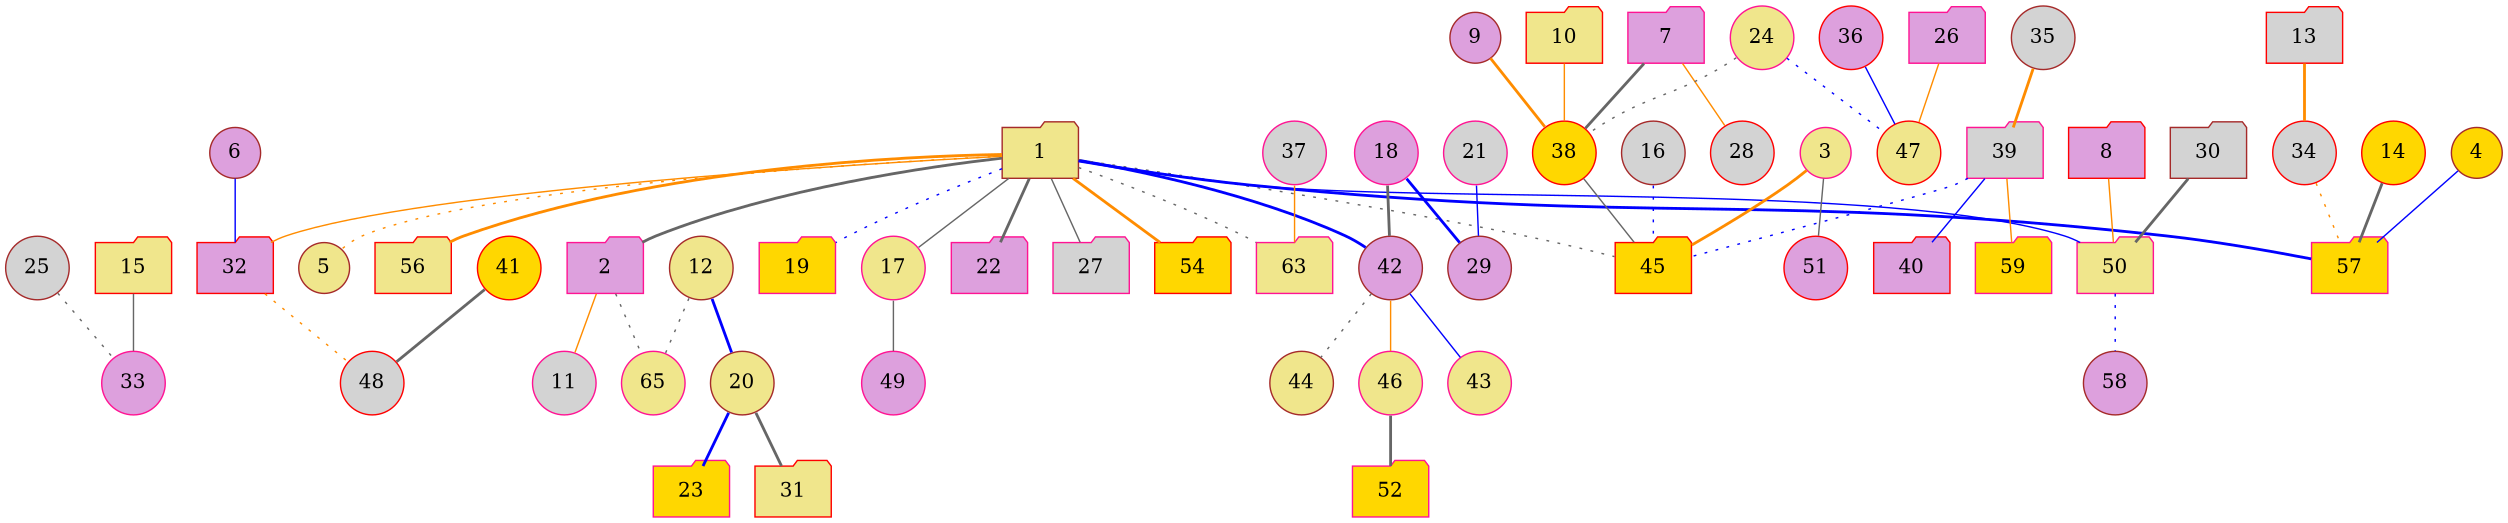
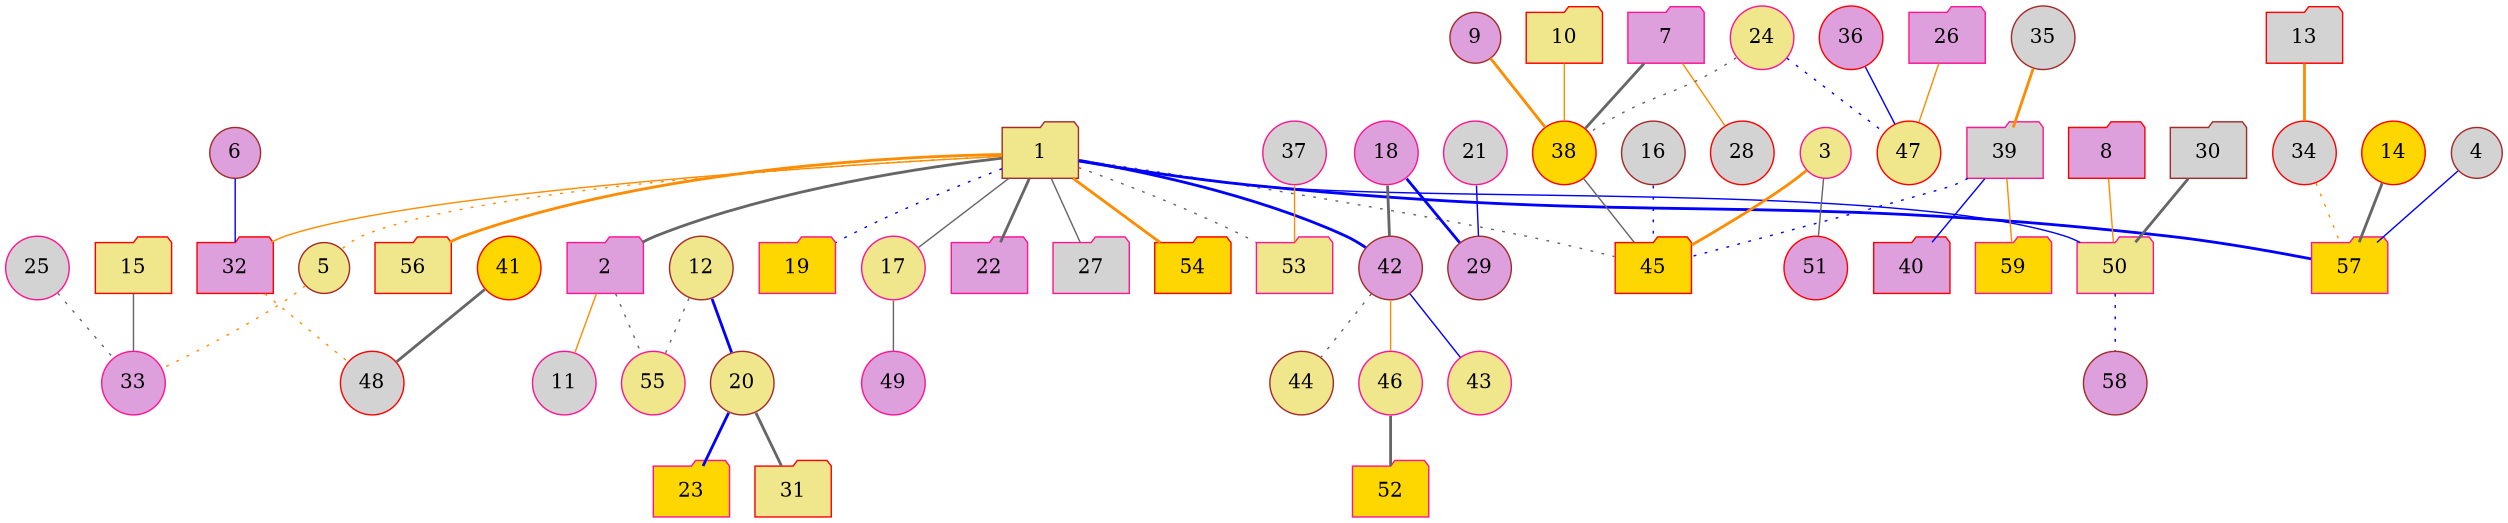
(2477, 153) -> (2477, 153)
(37, 268) -> (37, 268)
(1295, 268) -> (1295, 268)
none -> (236, 330)
(653, 383) -> (653, 383)
